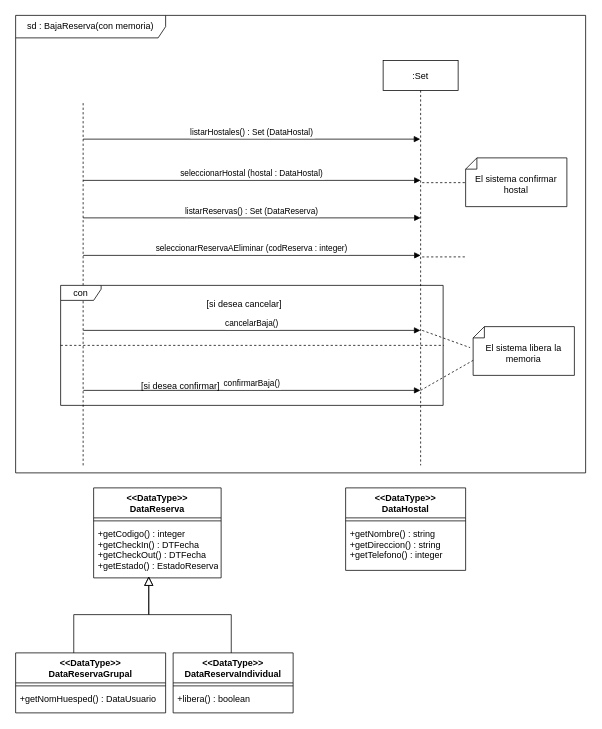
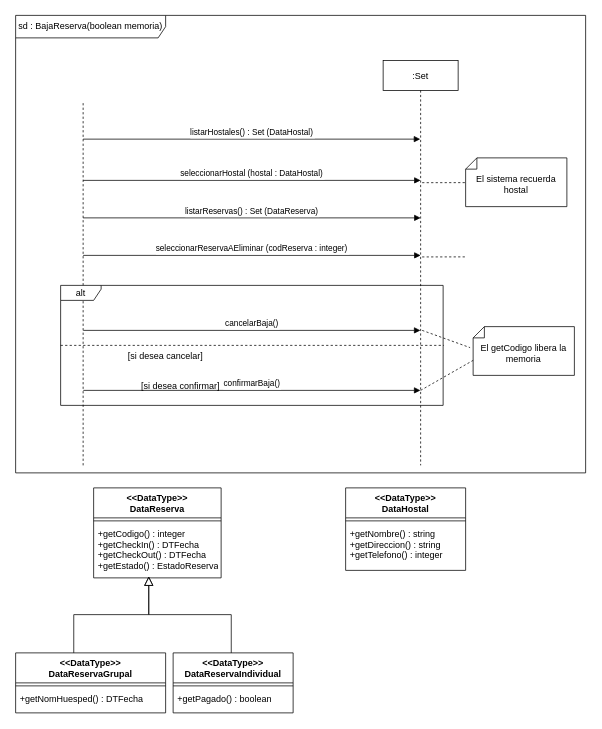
(90, 27) -> (90, 27)
(516, 185) -> (516, 185)
(81, 293) -> (81, 293)
(244, 304) -> (165, 357)
(524, 354) -> (524, 354)
(90, 699) -> (82, 699)
(218, 699) -> (228, 699)
